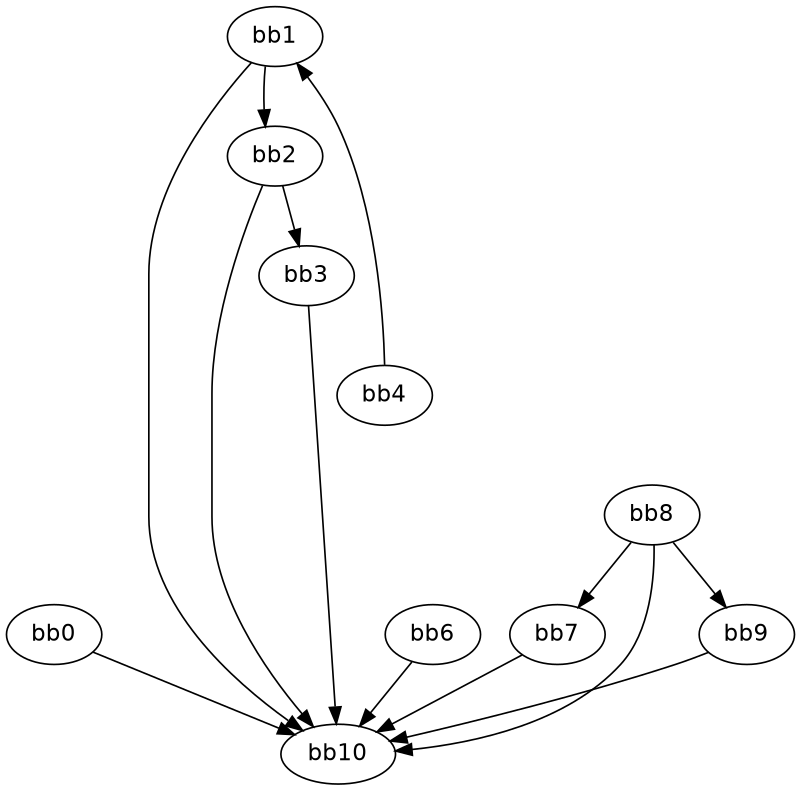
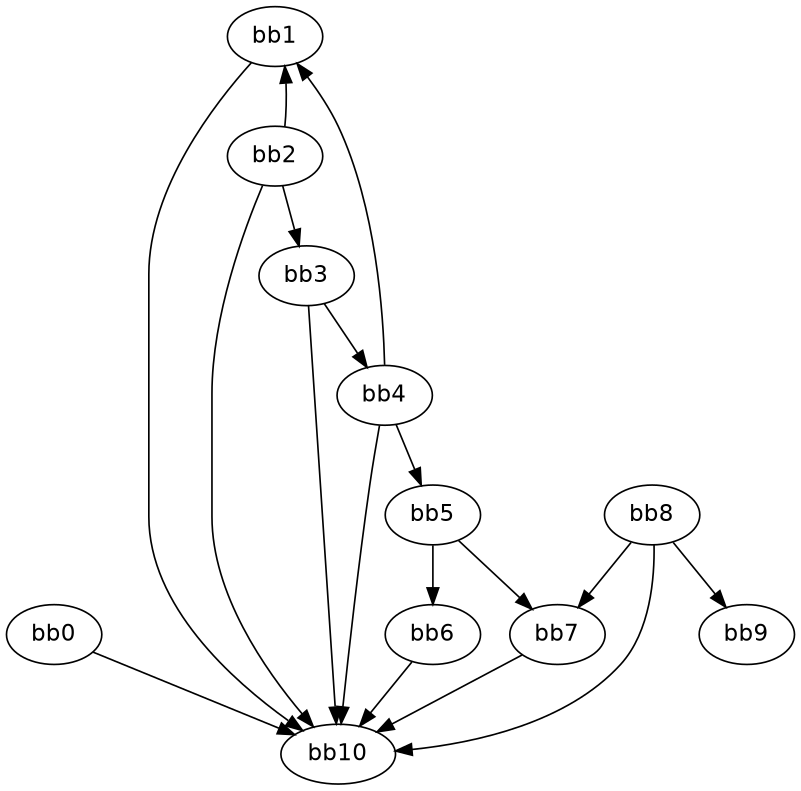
(264, 88) -> (286, 105)
none -> (341, 328)
none -> (433, 515)
(551, 701) -> (359, 566)
